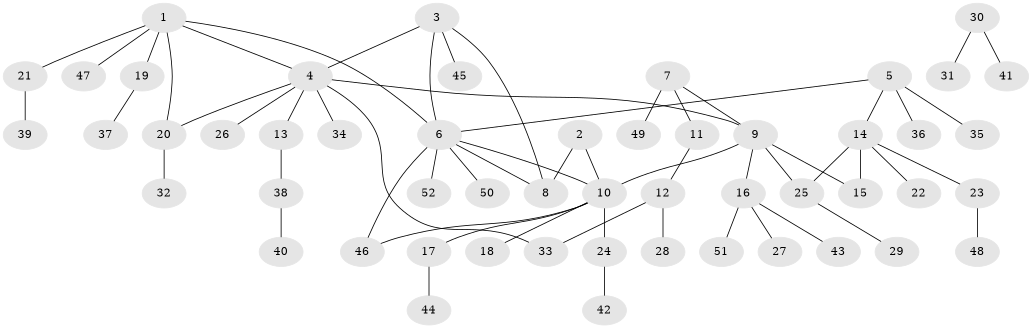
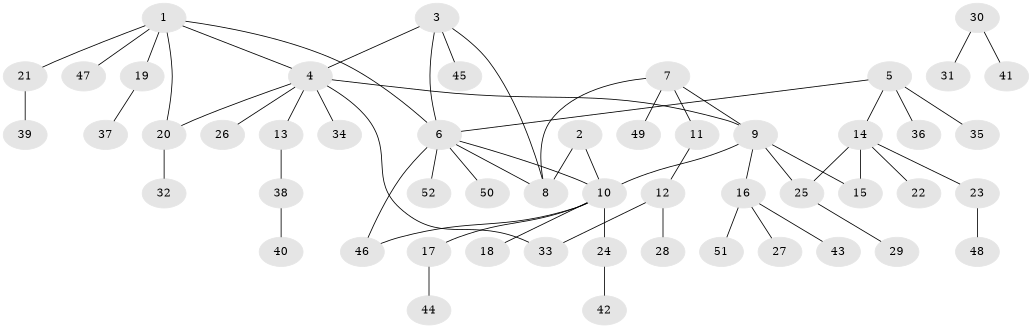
none -> (568, 104)
